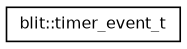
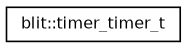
(93, 24) -> (93, 24)
